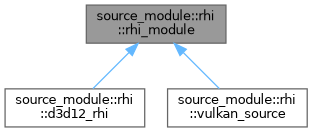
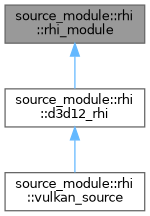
(201, 71) -> (75, 156)
